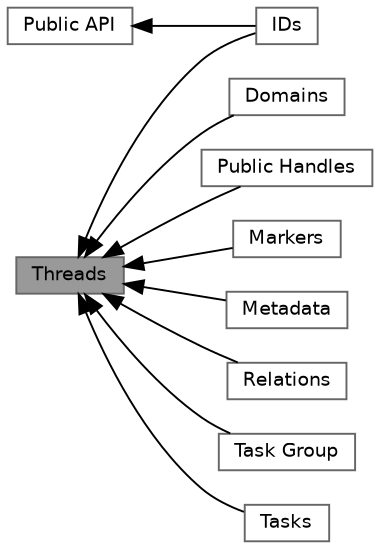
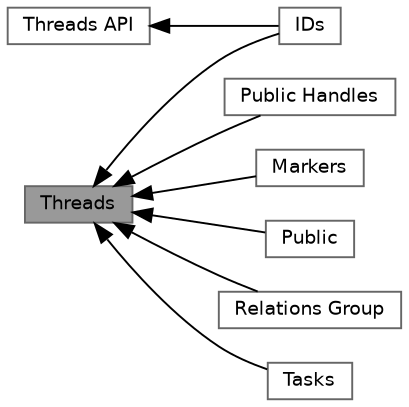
(70, 26) -> (79, 26)
(287, 97) -> none
(287, 310) -> (310, 239)
(287, 381) -> none
(287, 452) -> (310, 310)
